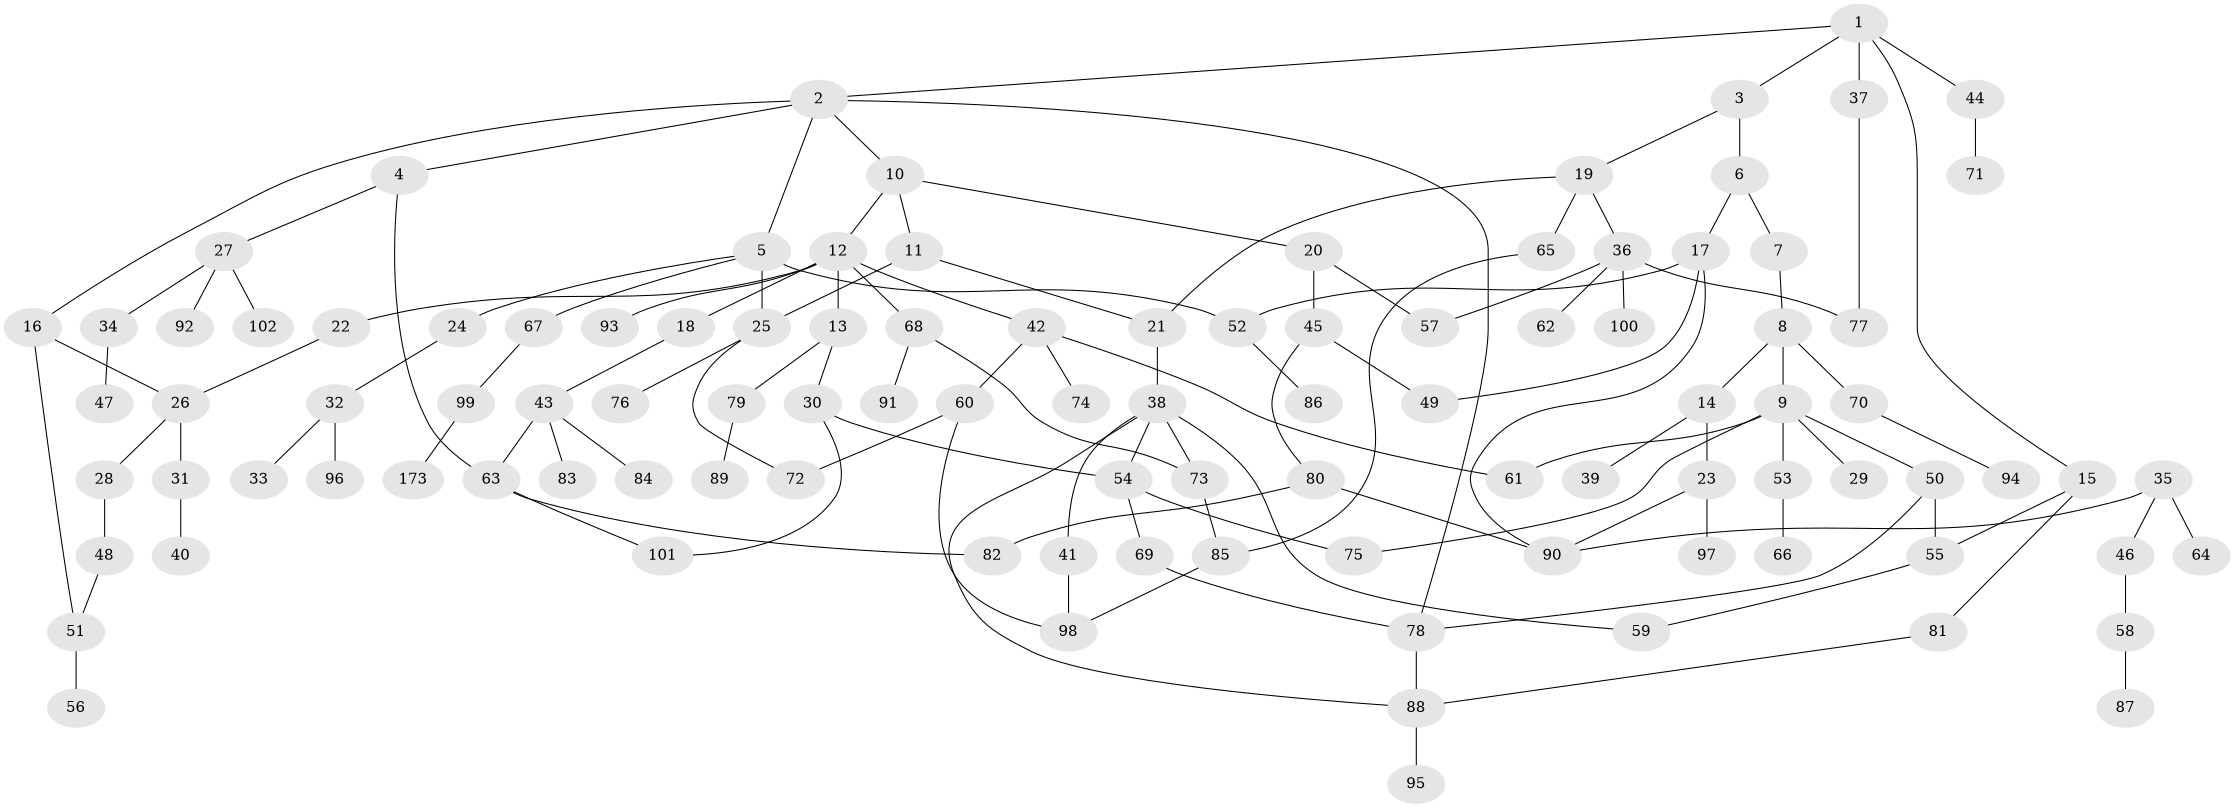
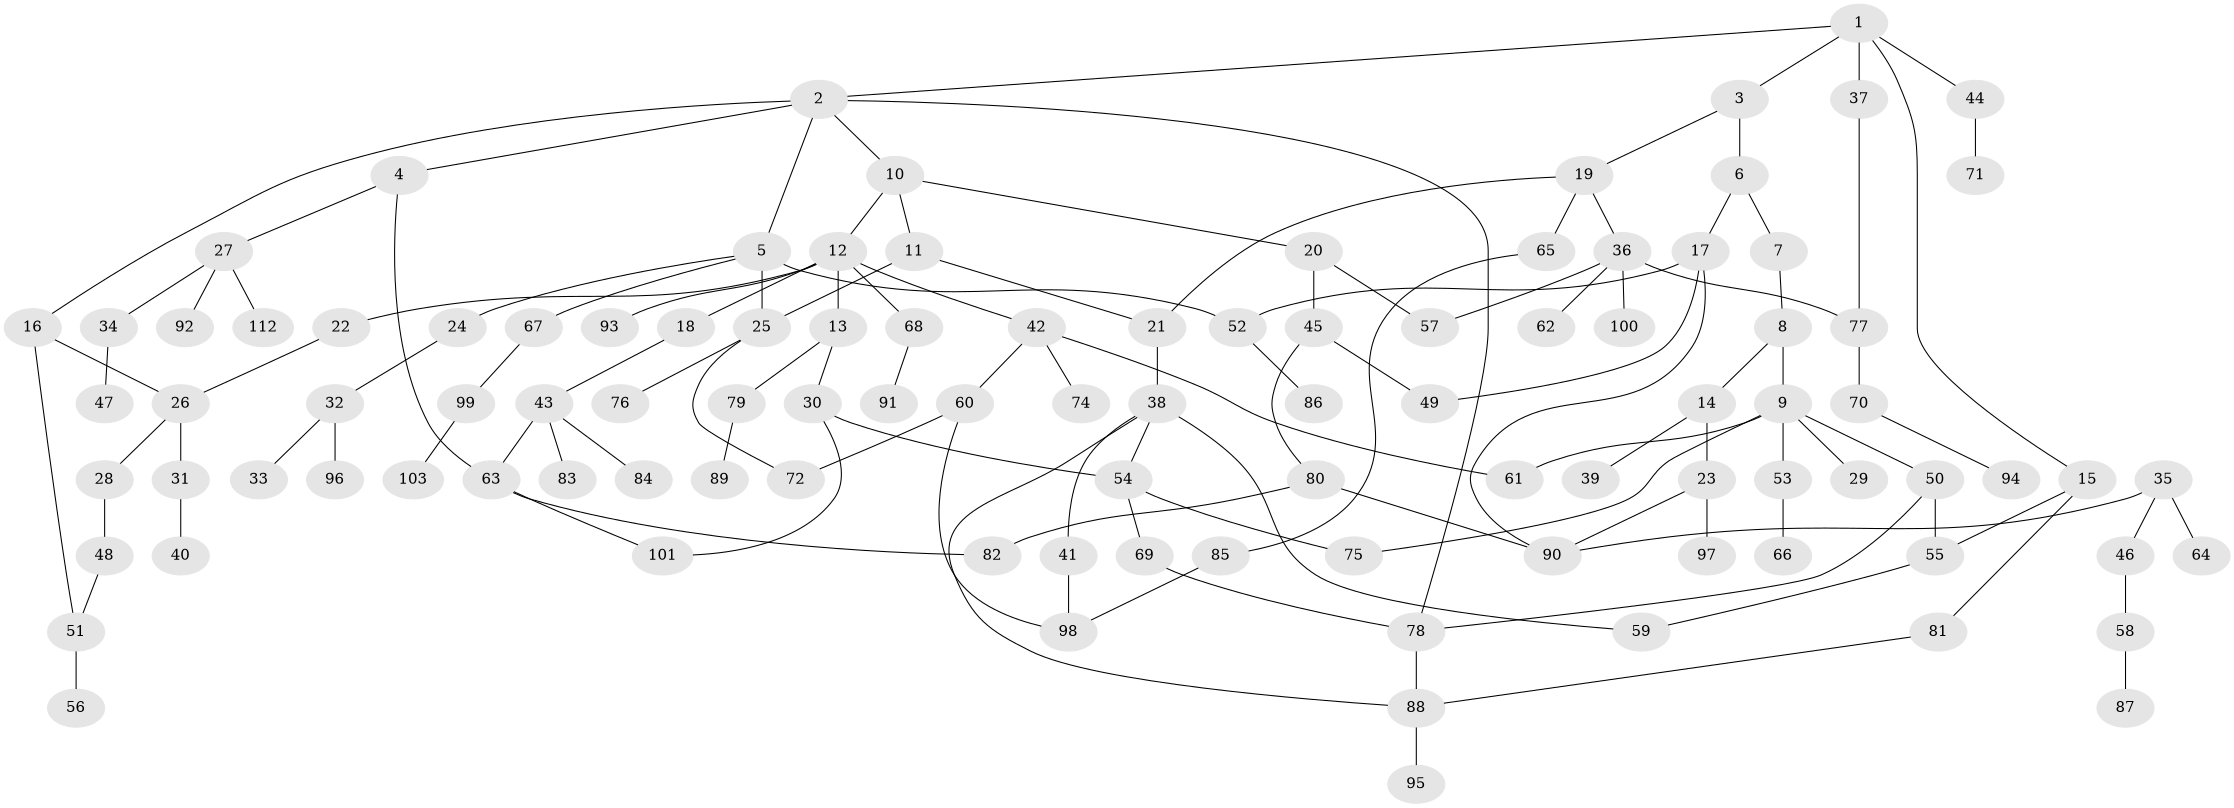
(263, 328) -> (263, 328)
(1821, 366) -> (1859, 366)
(413, 480) -> (413, 480)
(1200, 480) -> none
